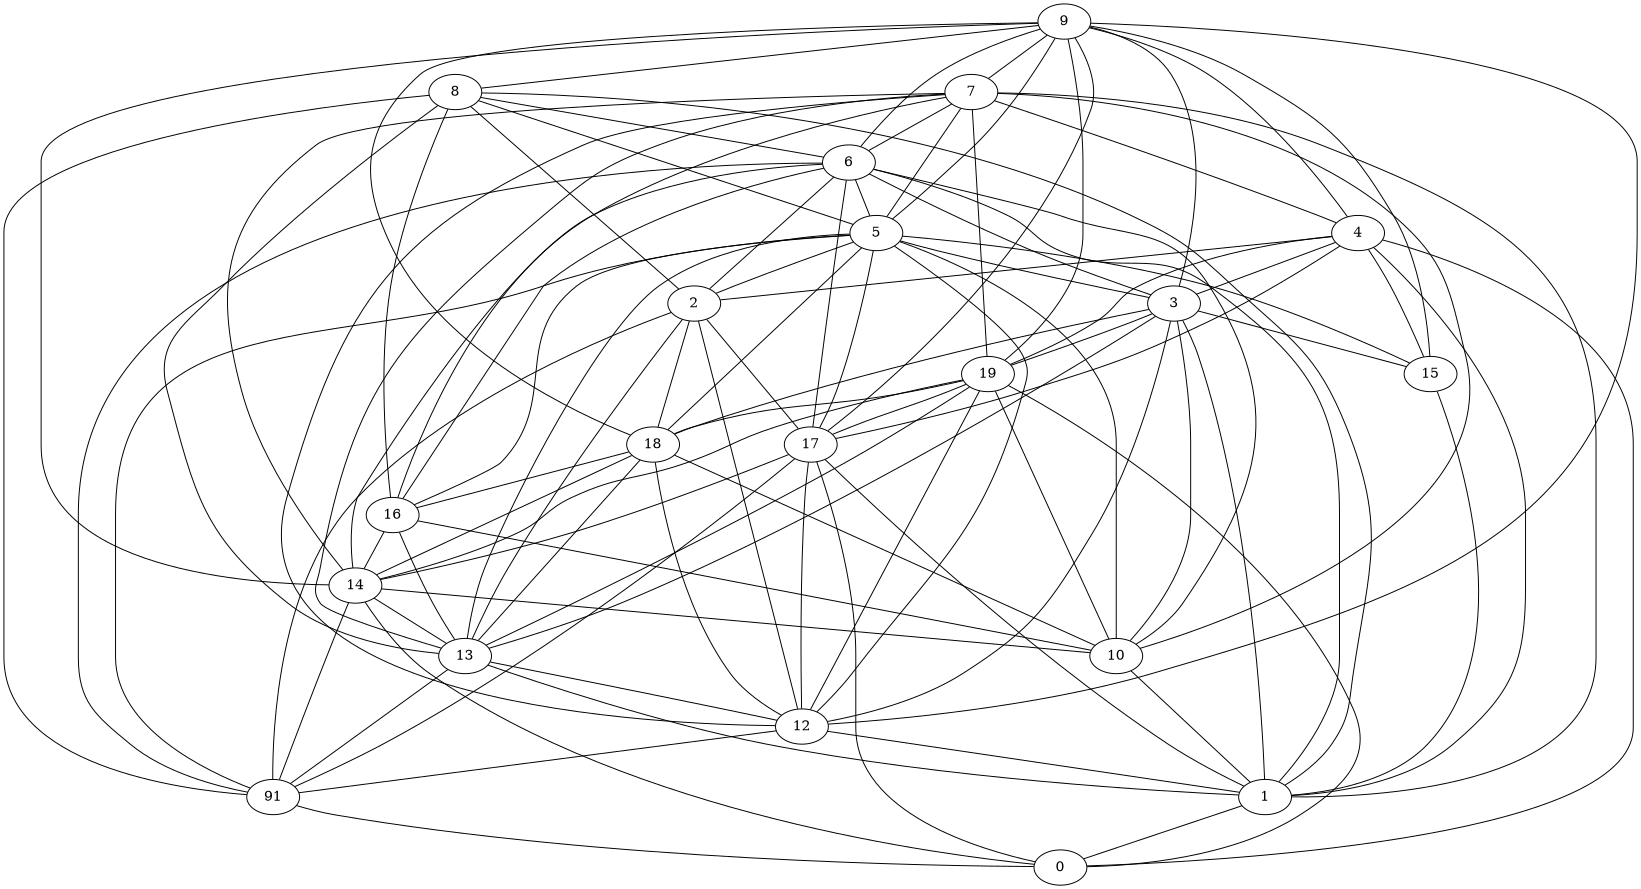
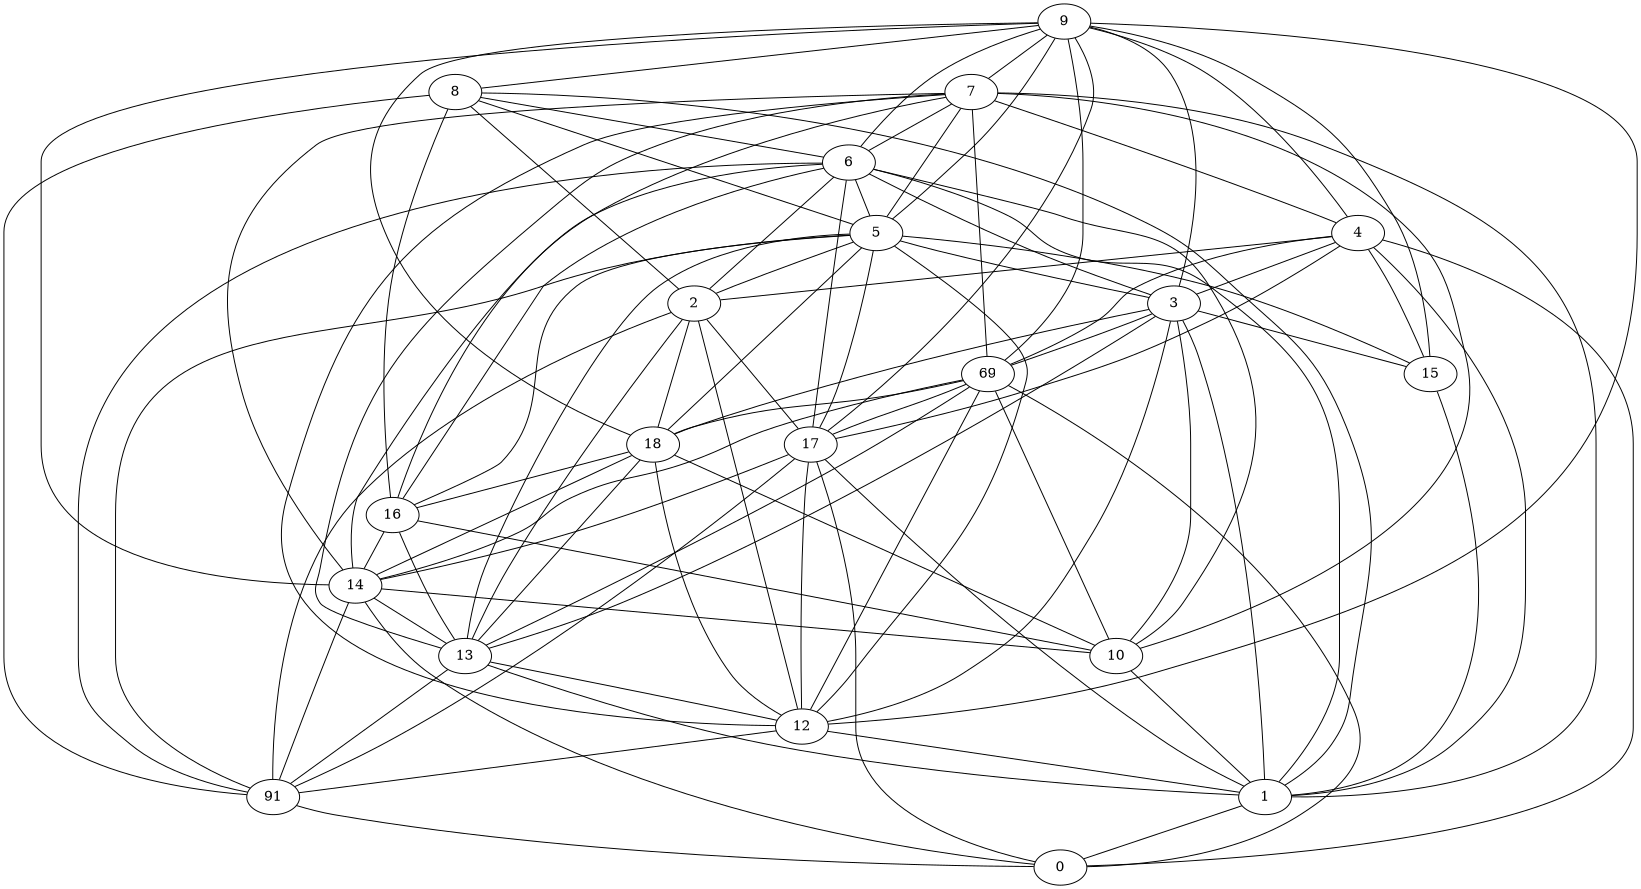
(164, 373) -> none
(988, 374) -> (988, 374)
(1101, 387) -> none
